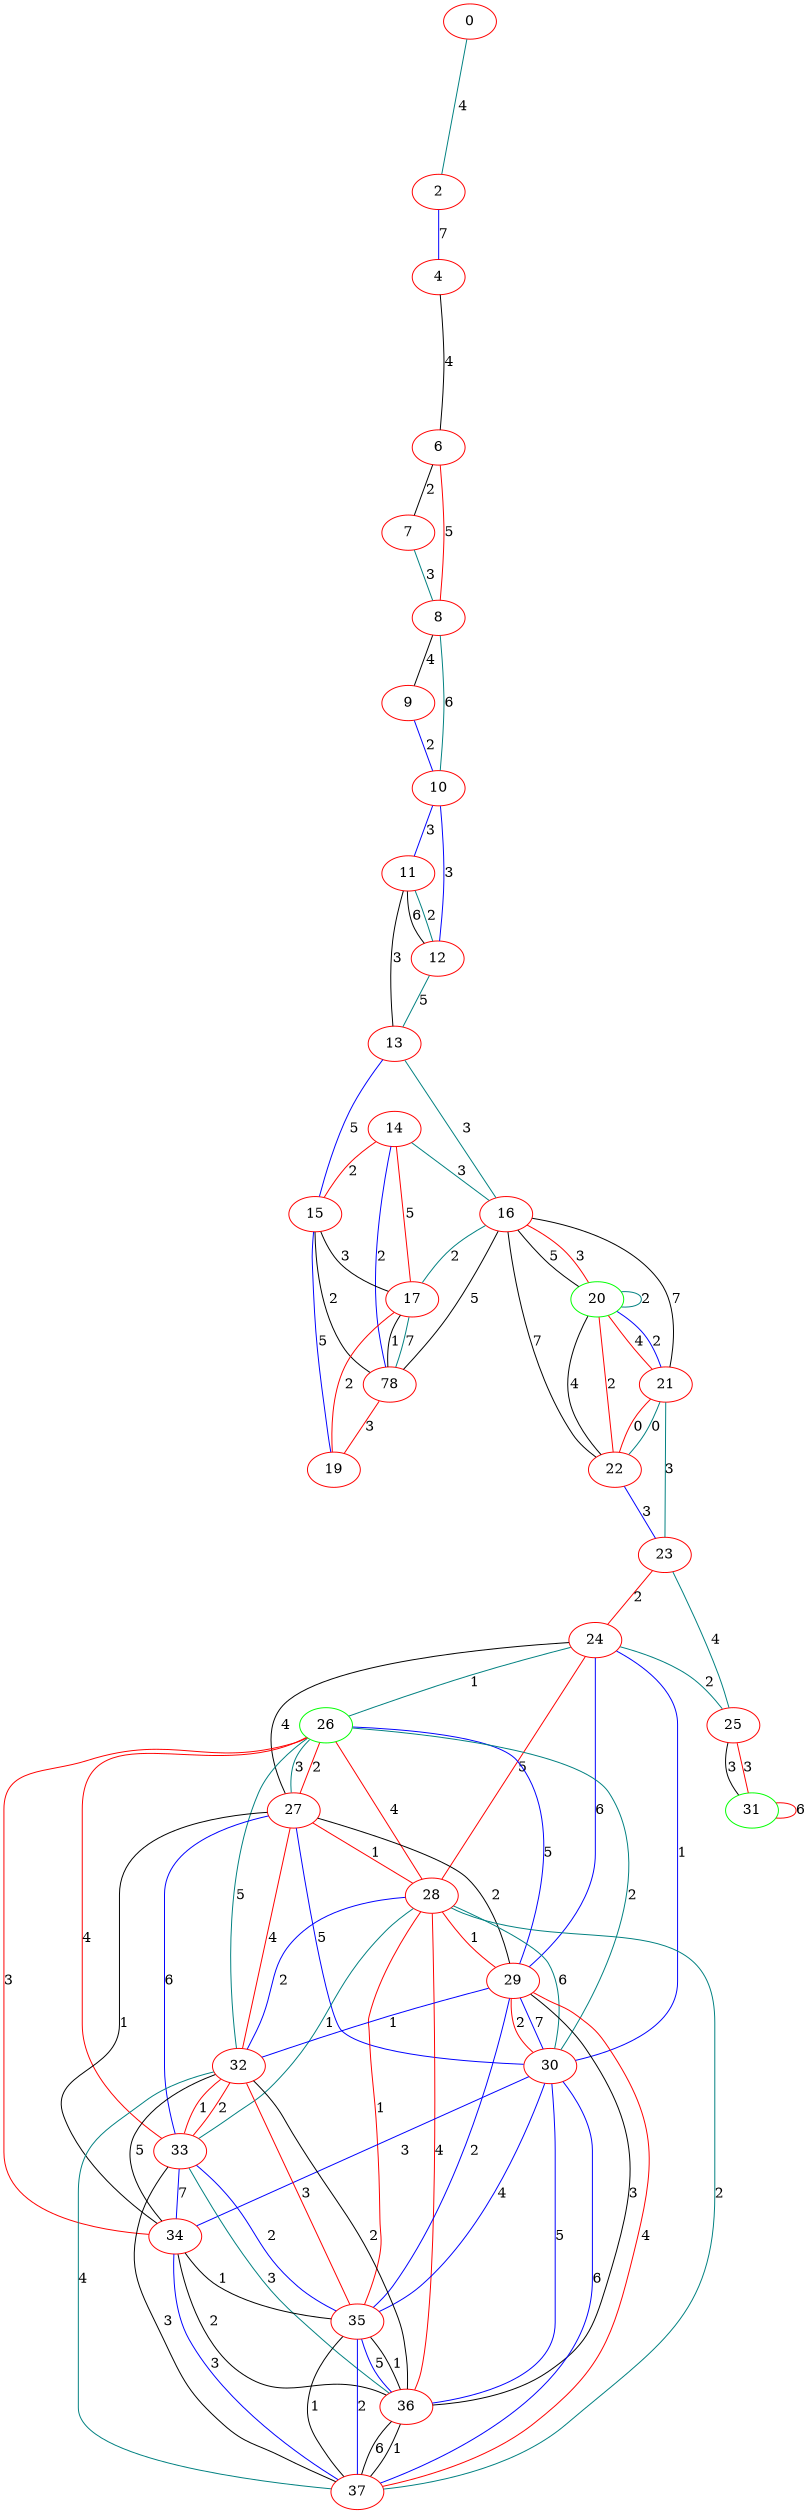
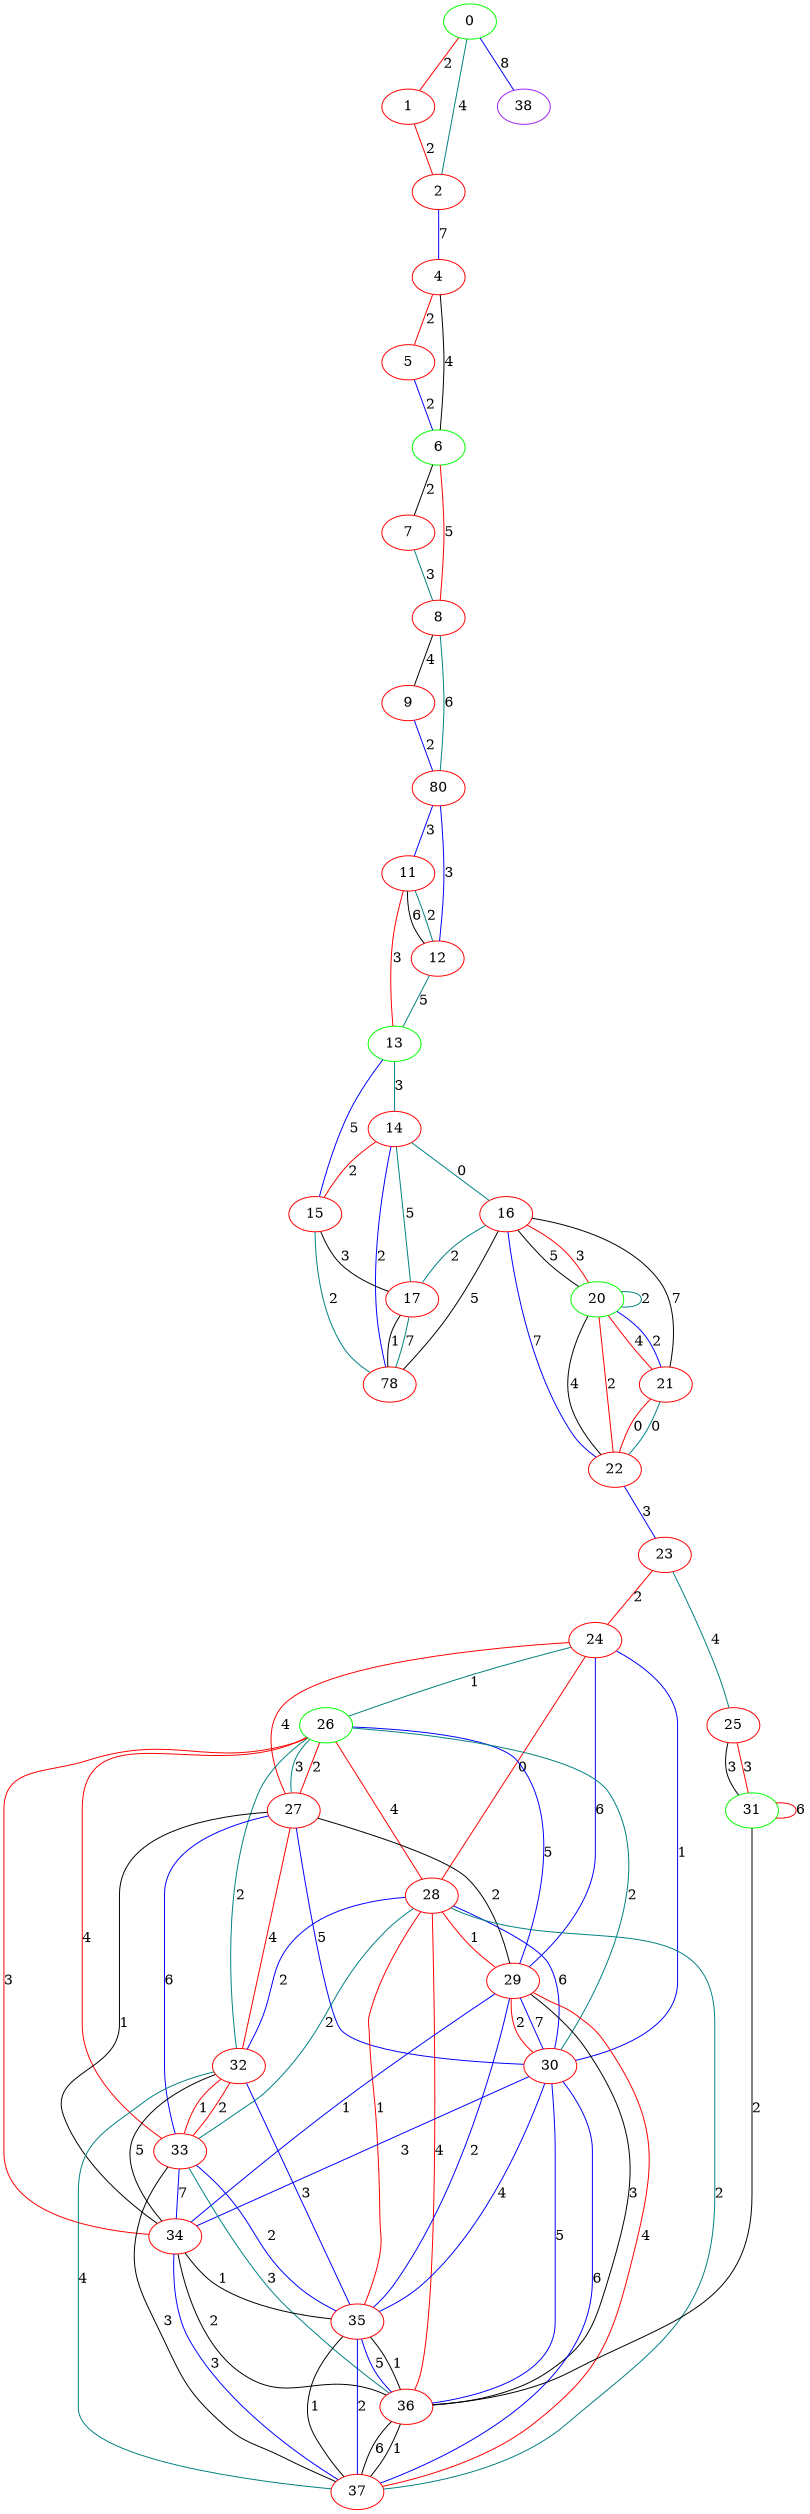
(470, 22) -> (470, 22)
none -> (408, 107)
none -> (524, 107)
none -> (408, 362)
(439, 447) -> (439, 447)
(439, 788) -> (439, 788)
(391, 958) -> (391, 958)
(395, 1044) -> (395, 1044)
(450, 1129) -> (395, 1086)
(462, 1172) -> (462, 1172)
(403, 1214) -> (403, 1214)
(326, 1309) -> (326, 1309)
(534, 1352) -> (534, 1352)
(334, 1470) -> none
(665, 1470) -> none
(376, 1667) -> (376, 1667)
(677, 1669) -> none
(523, 1768) -> (523, 1768)
(363, 1853) -> none
(241, 1896) -> (241, 1896)
(536, 1951) -> (536, 1951)
(375, 2020) -> (339, 2103)
(330, 2023) -> (330, 2023)
(298, 2194) -> (298, 2194)
(353, 2225) -> (750, 2219)
